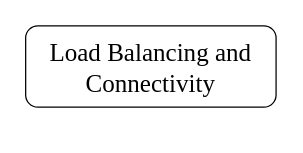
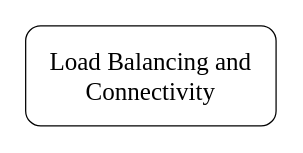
(151, 66) -> (151, 76)
